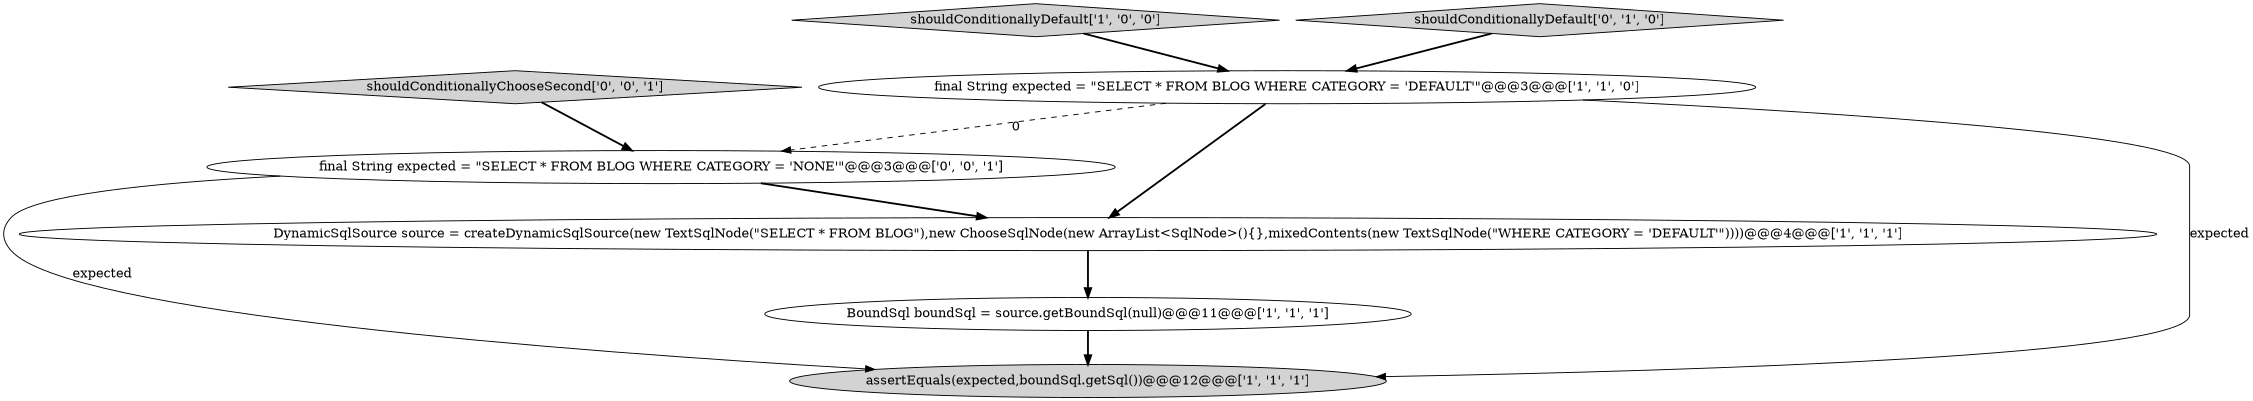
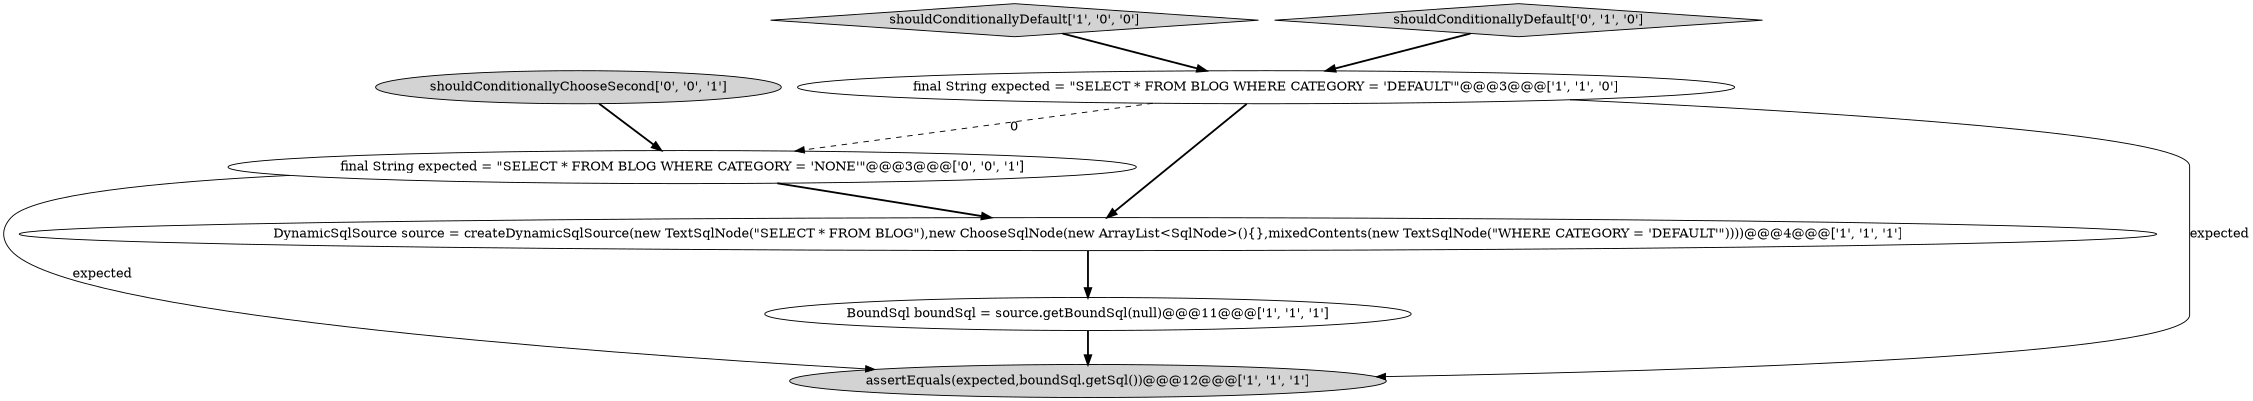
(515, 87) -> (578, 87)
